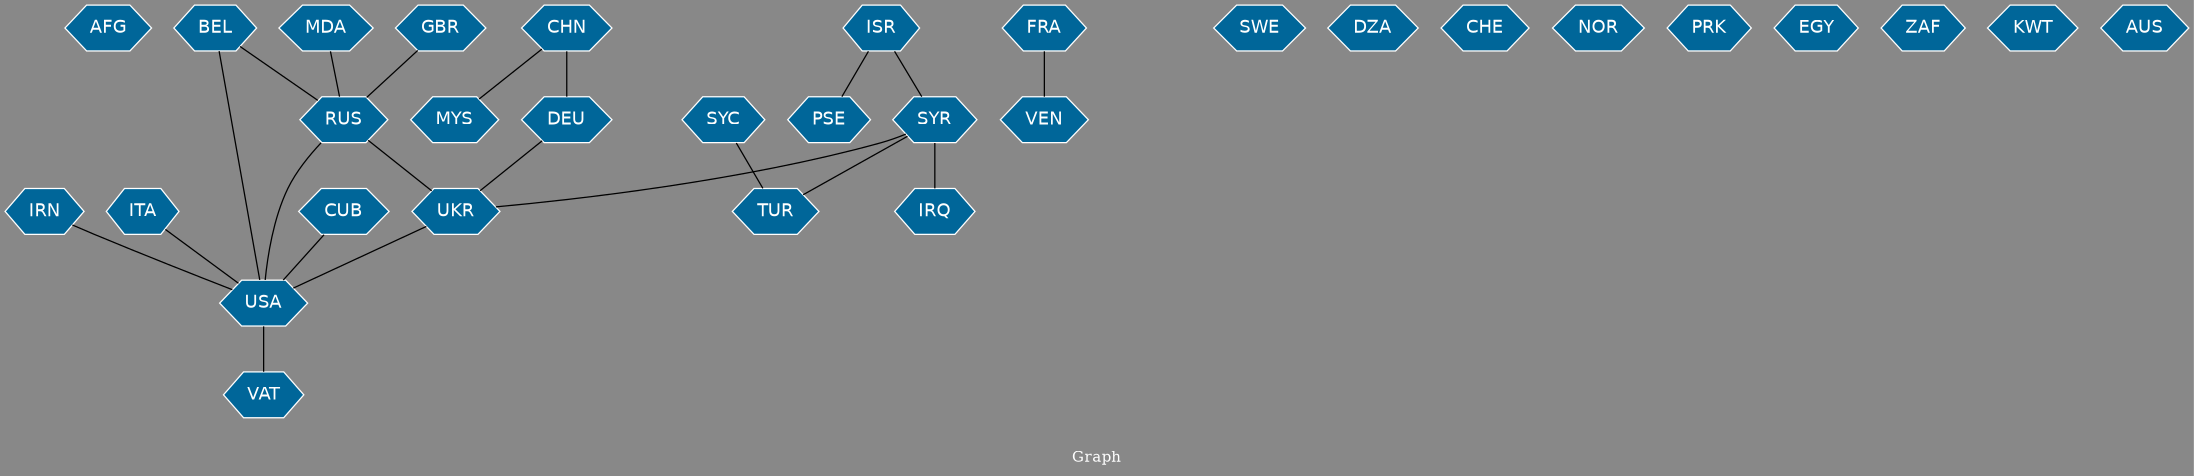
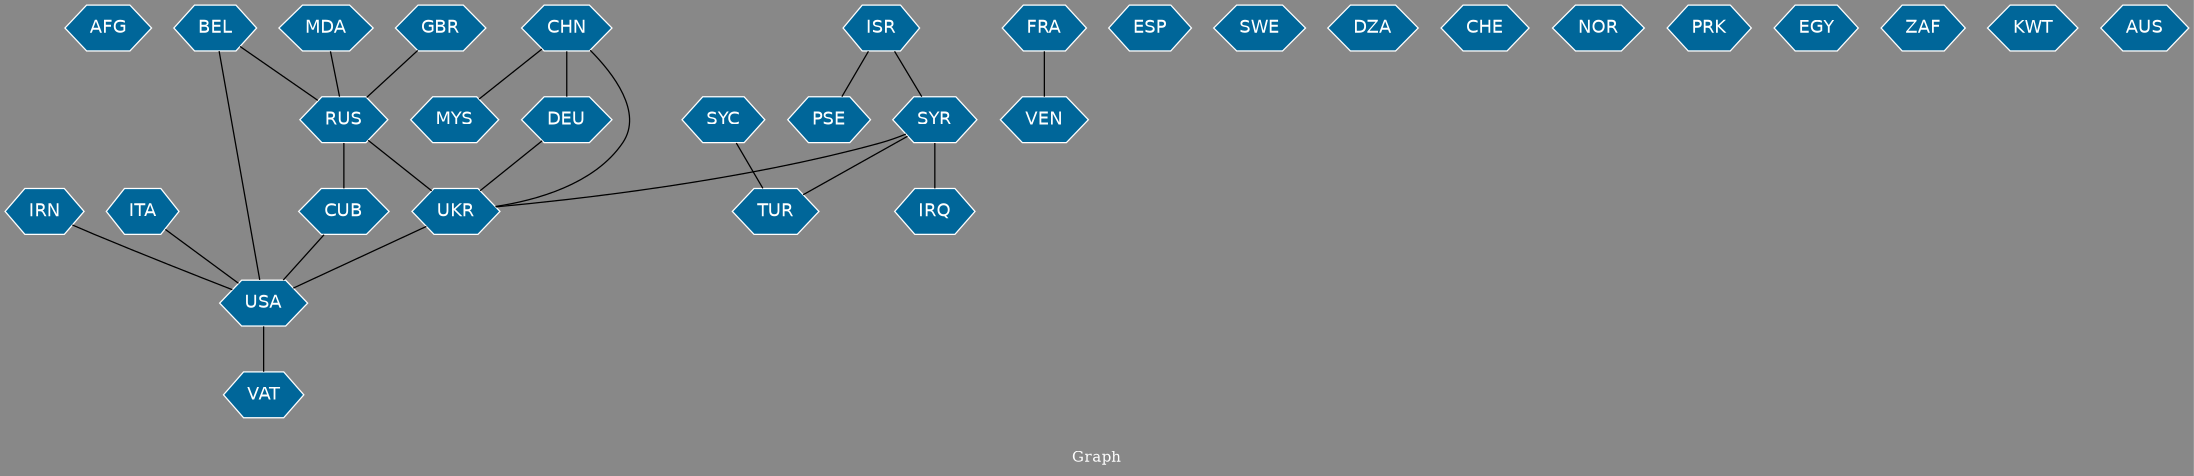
none -> (1150, 28)
none -> (610, 158)
(281, 206) -> (344, 166)
